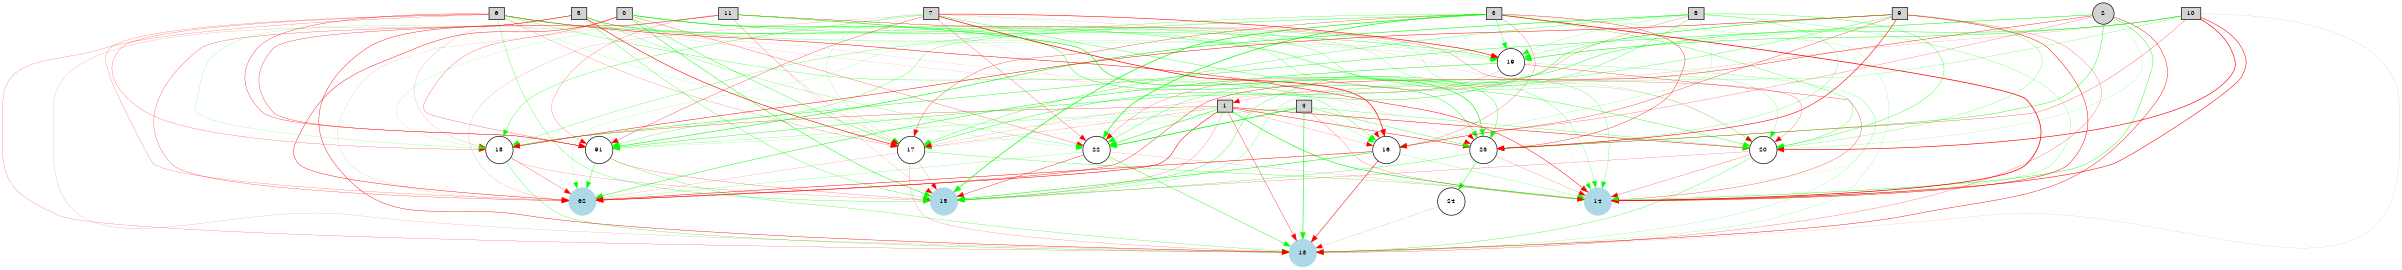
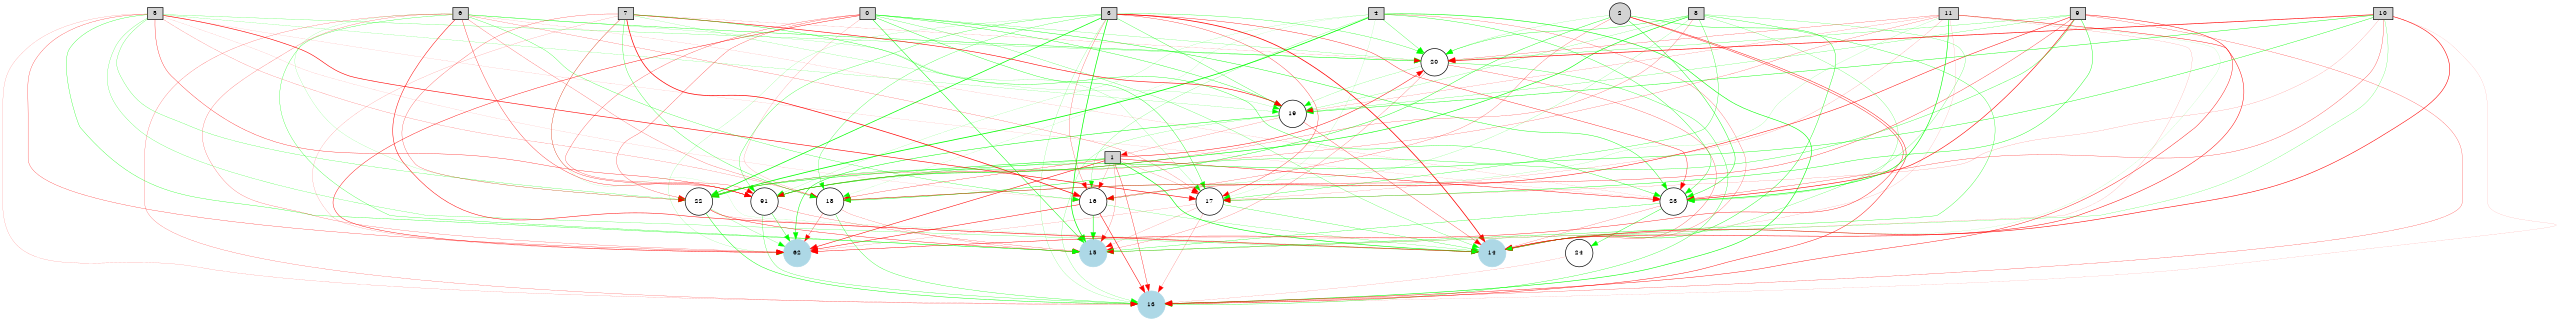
(1812, 32) -> (1365, 82)
(220, 50) -> (479, 133)
